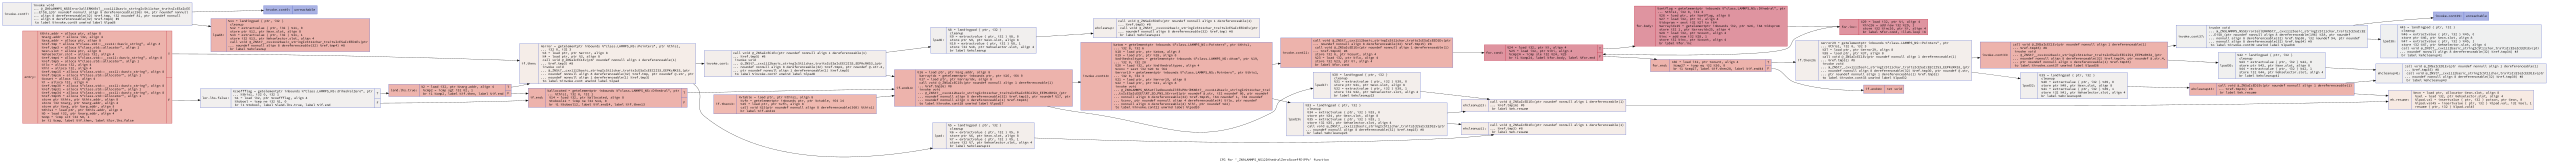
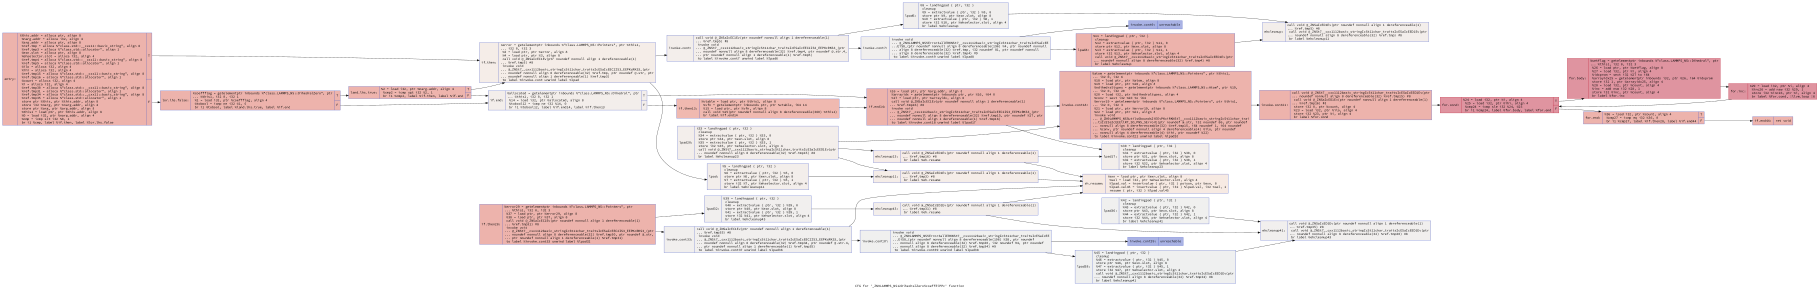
none -> (1247, 41)
(2074, 55) -> (758, 240)
(1884, 60) -> (568, 224)
(2192, 61) -> (955, 191)
(1782, 62) -> none
(889, 76) -> (854, 48)
(97, 77) -> (77, 79)
(2272, 89) -> (956, 209)
(2456, 93) -> (1145, 177)
(1454, 95) -> (1069, 157)
(290, 98) -> (250, 100)
(608, 98) -> (568, 100)
(1279, 100) -> (948, 137)
none -> (661, 105)
none -> (1059, 180)
none -> (1264, 246)
